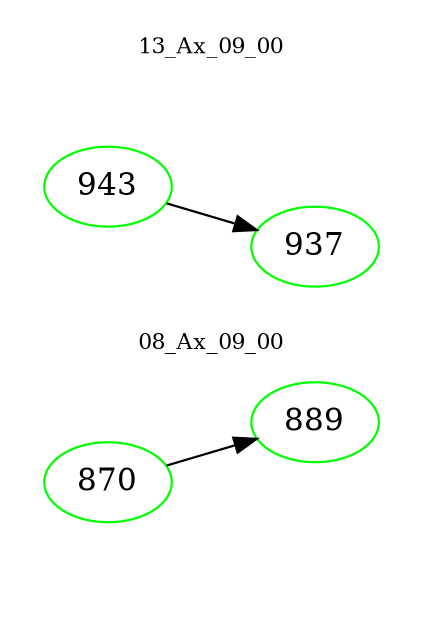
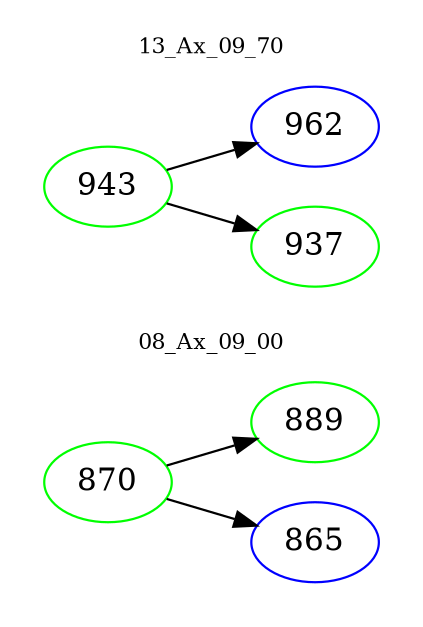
(212, 48) -> (212, 48)
none -> (315, 127)
none -> (315, 542)
